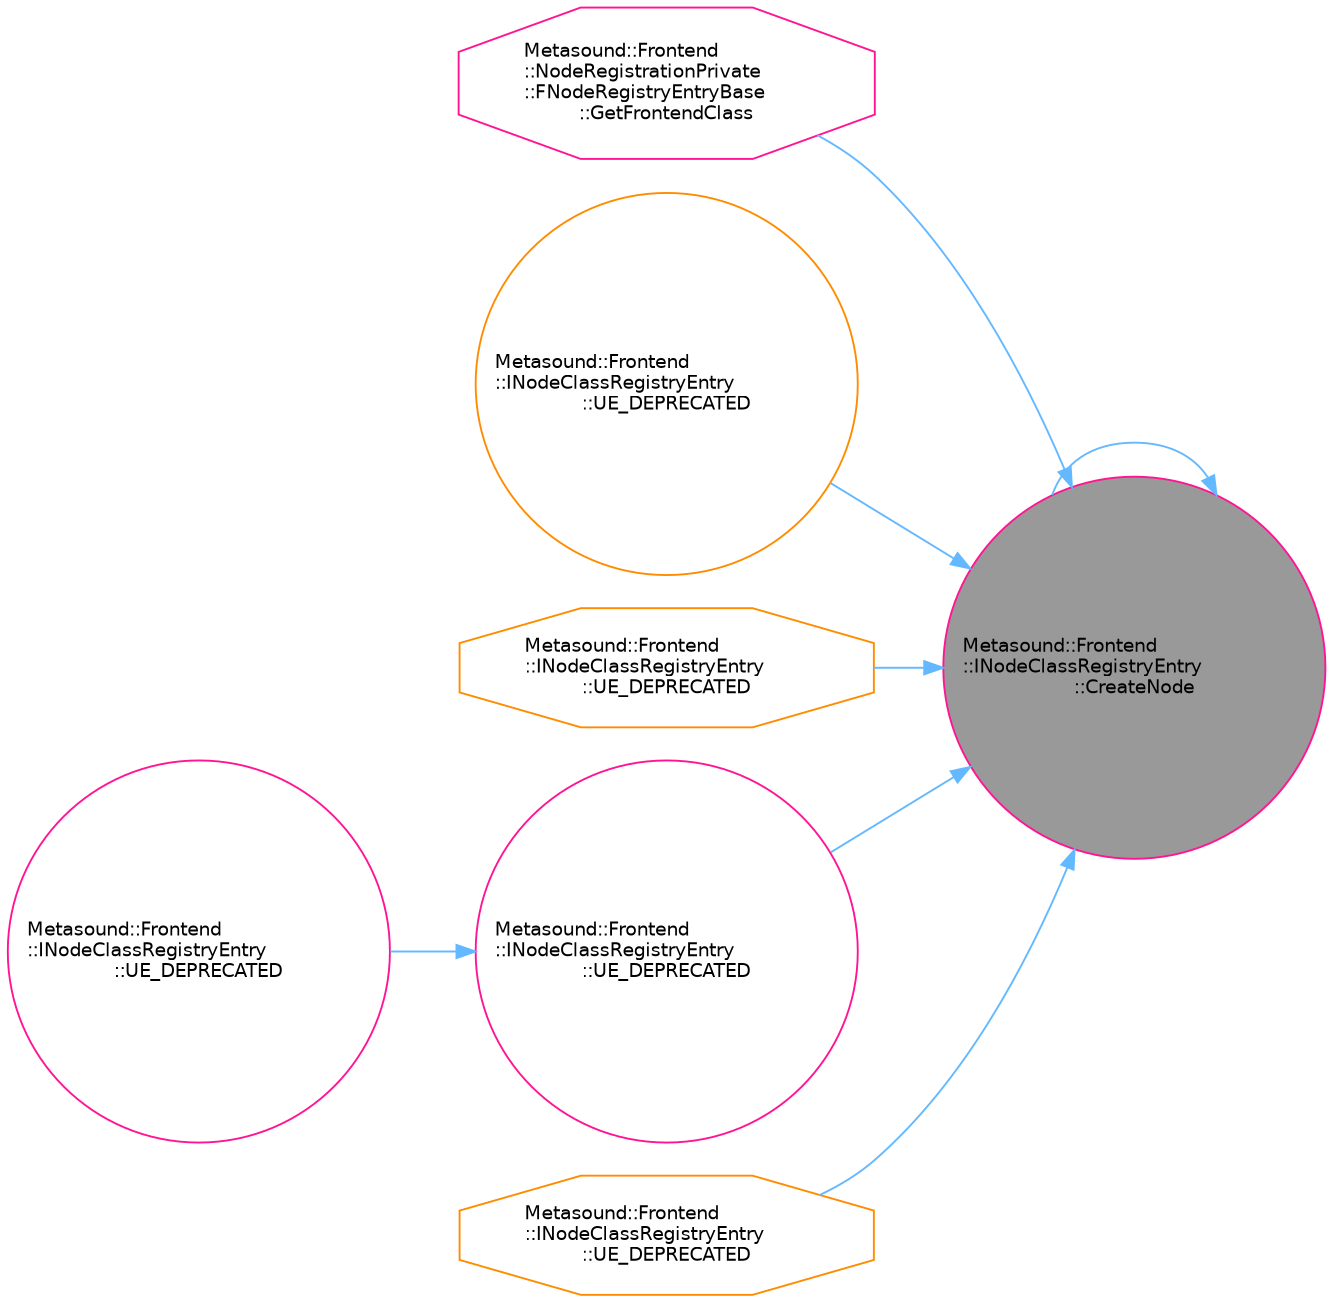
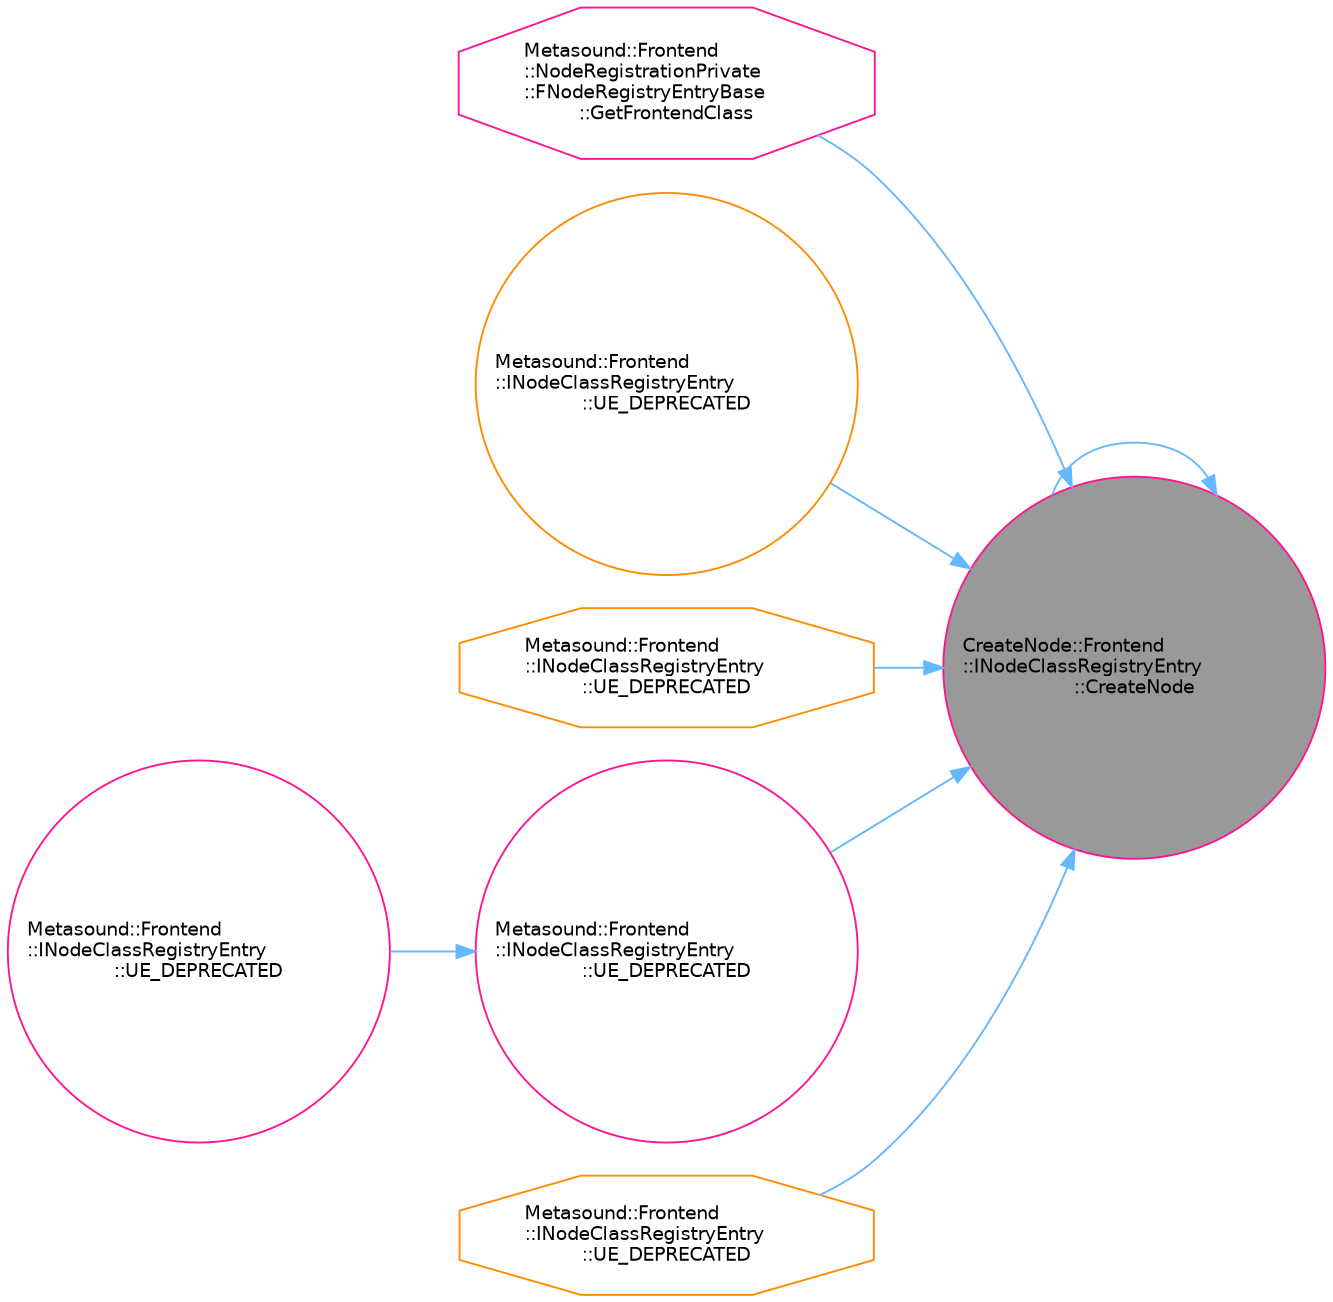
(1134, 668) -> (1134, 668)
